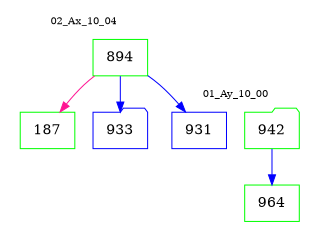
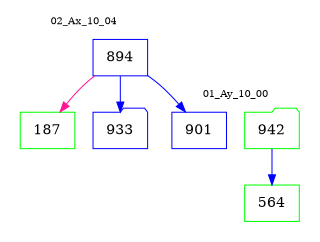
(120, 58) -> (120, 58)
(199, 130) -> (199, 130)
(272, 203) -> (272, 203)
